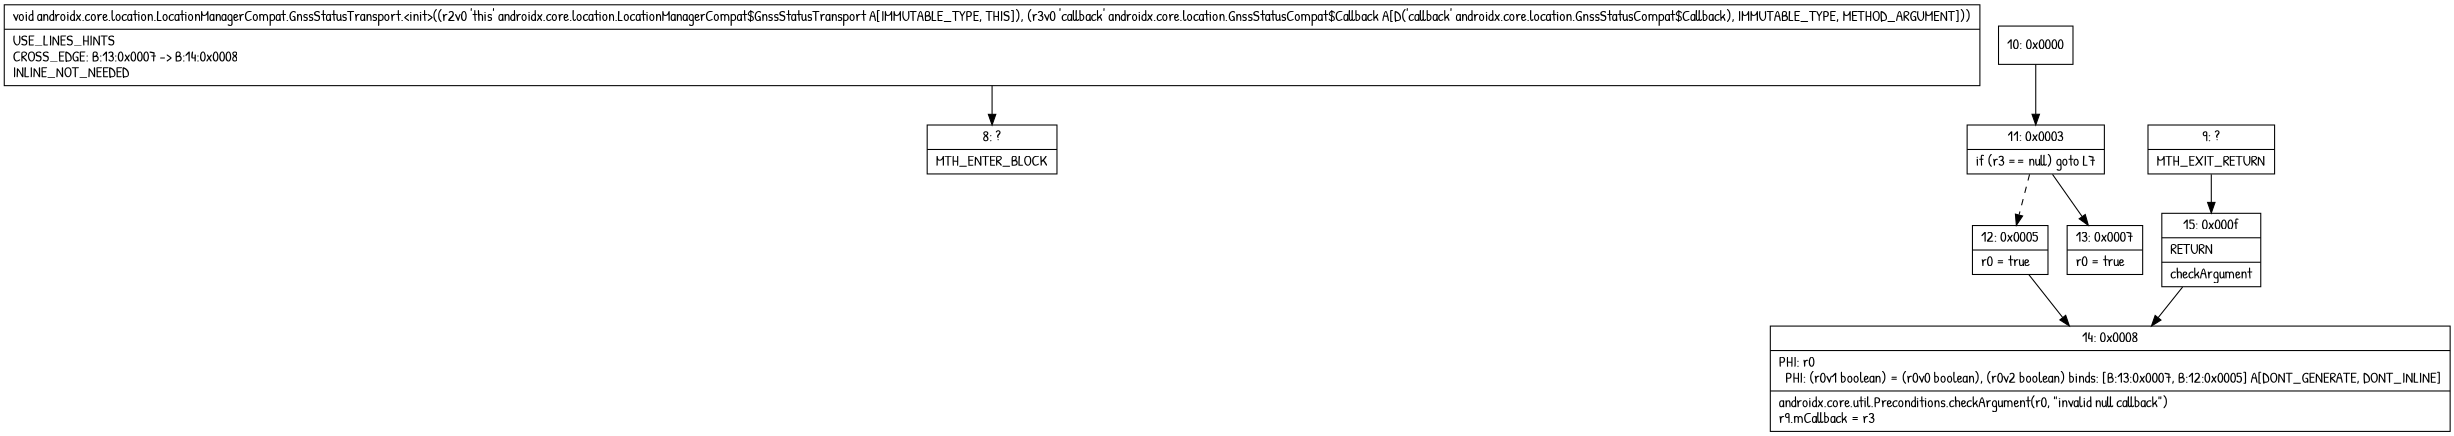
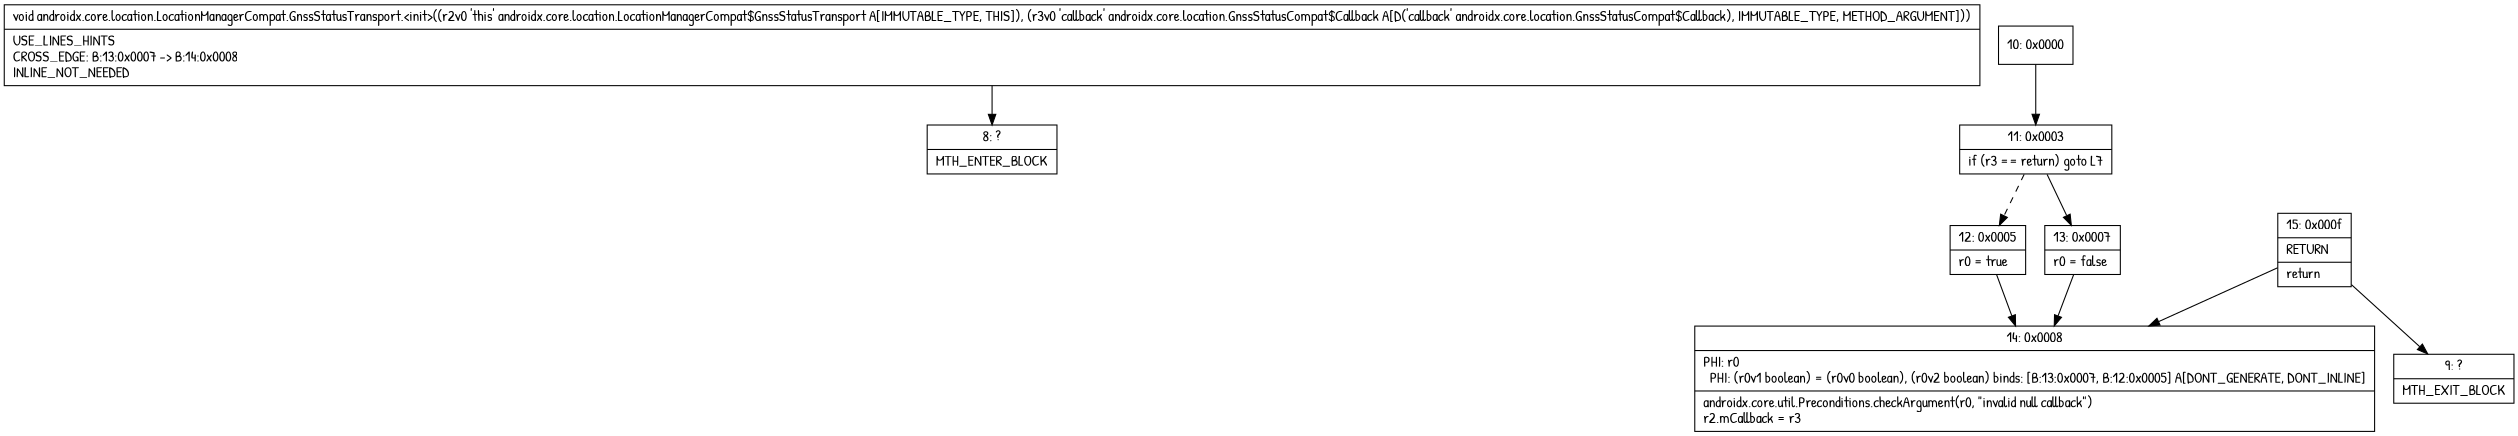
(2036, 161) -> (2036, 161)
(2211, 161) -> (2454, 390)
(2211, 188) -> (2386, 316)
(2100, 262) -> (2080, 262)
(2211, 274) -> (2303, 274)
none -> (2066, 295)
(1827, 419) -> (1752, 419)
